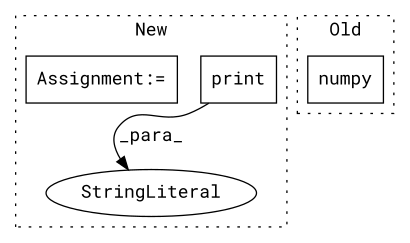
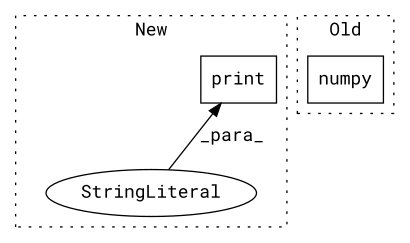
(102, 80) -> none
(146, 115) -> (191, 142)
